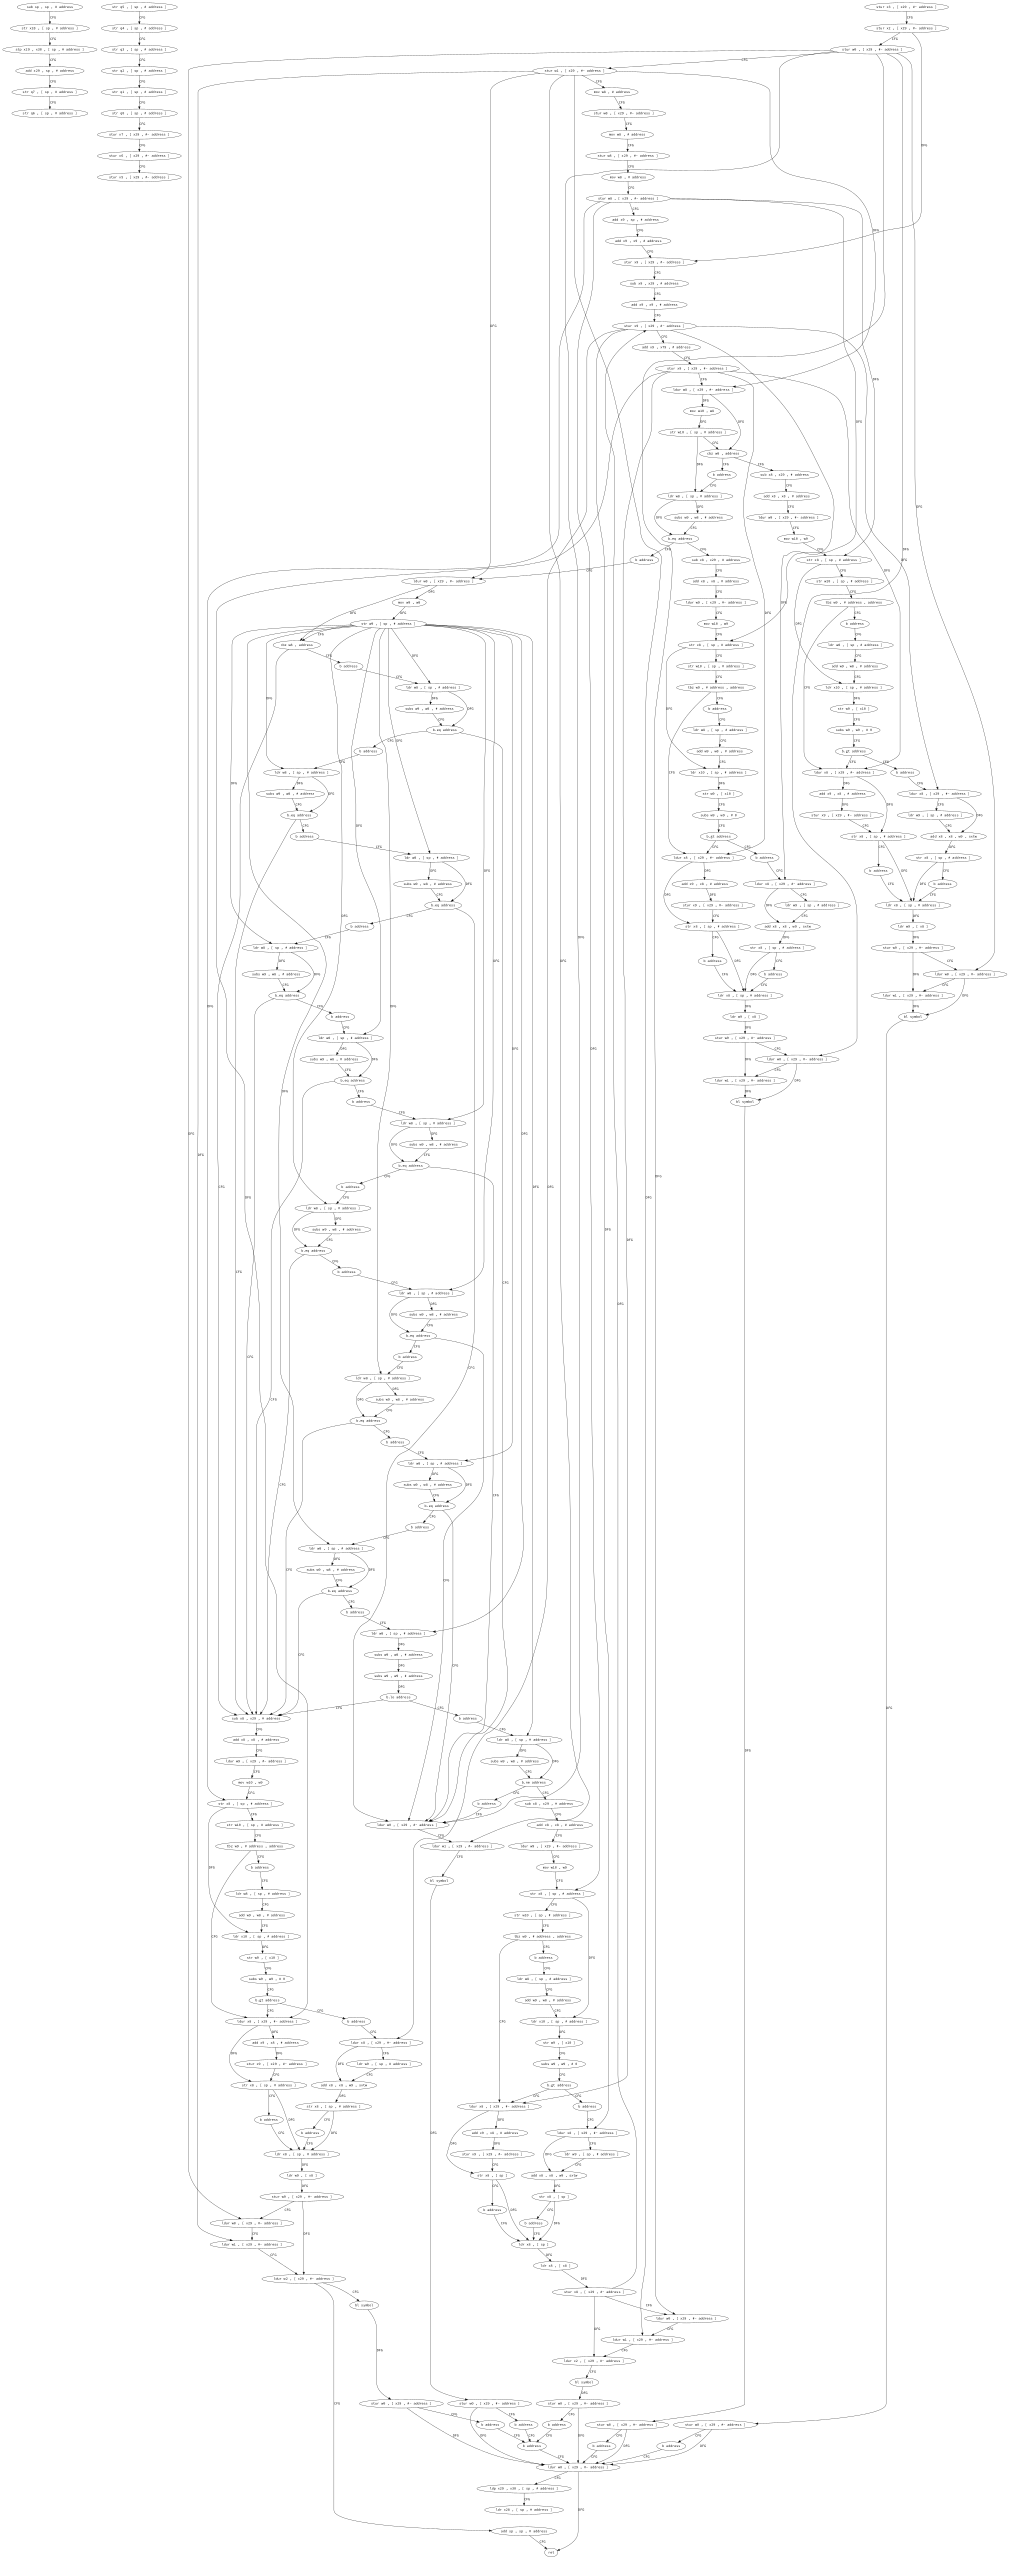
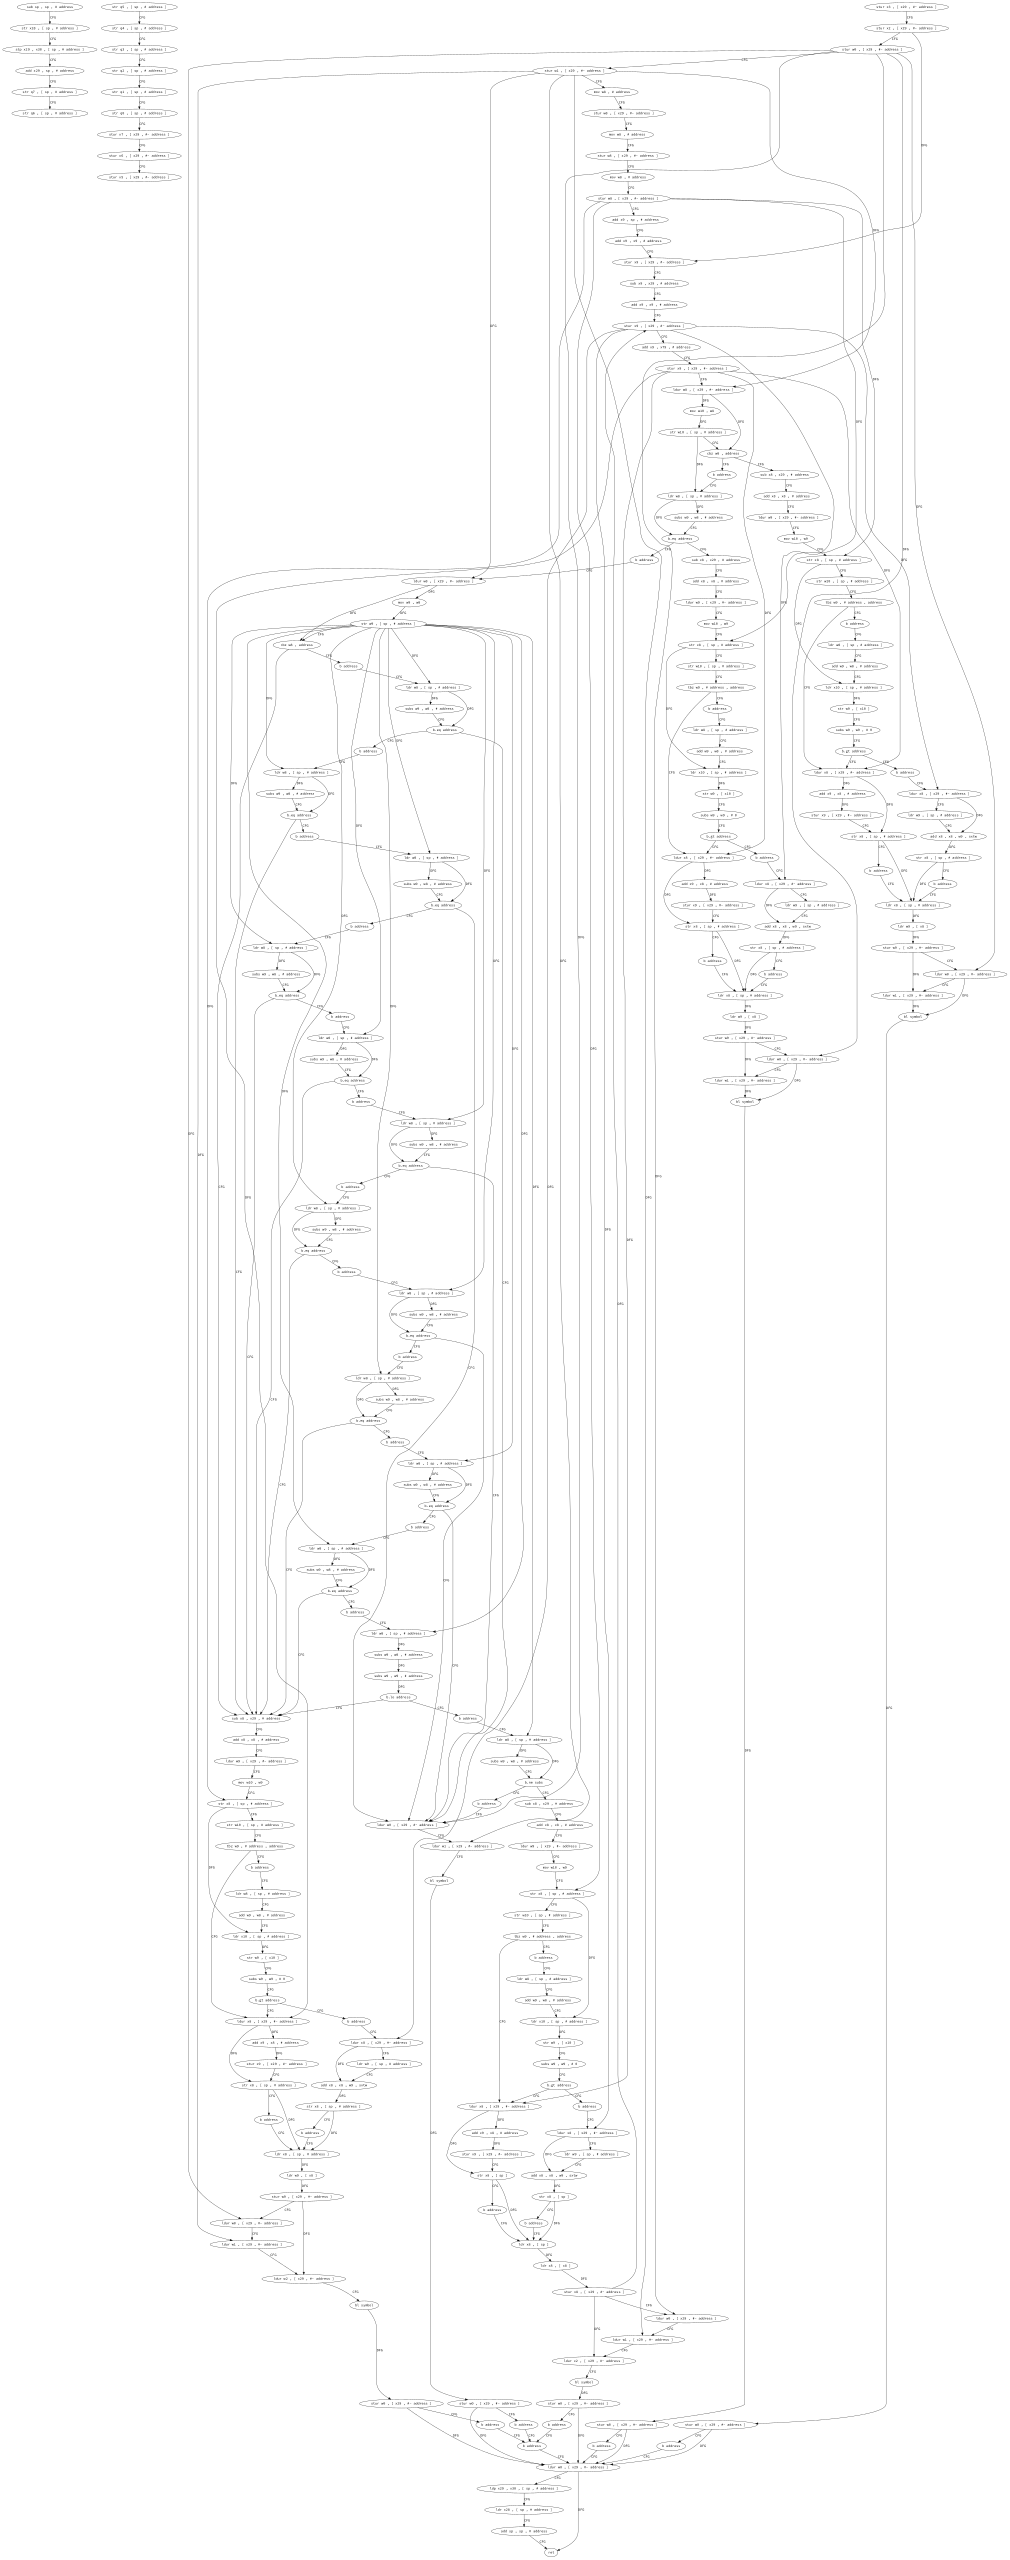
(534, 1782) -> (534, 1782)
(334, 2472) -> (524, 2519)
